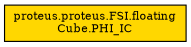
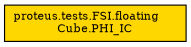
(95, 23) -> (95, 23)
